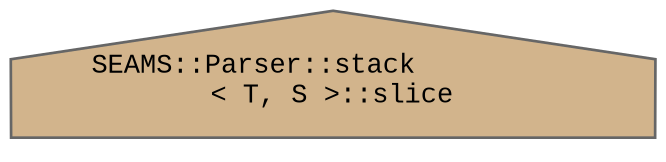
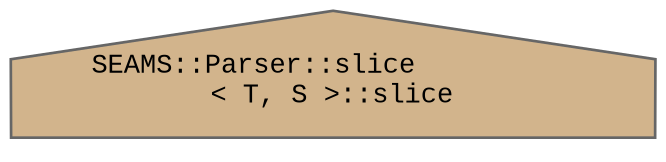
(333, 81) -> (333, 81)
